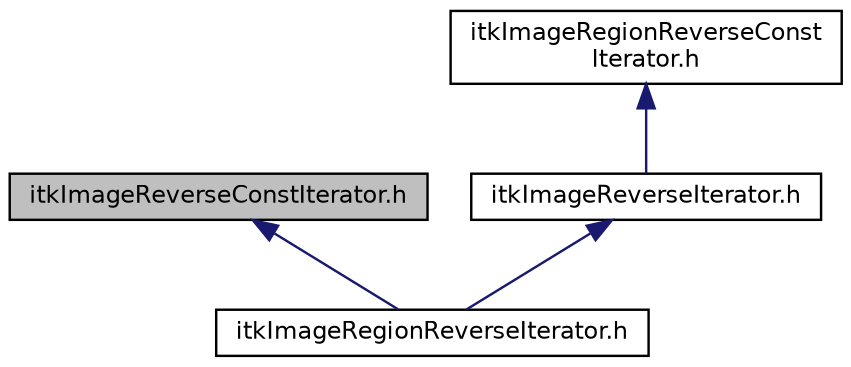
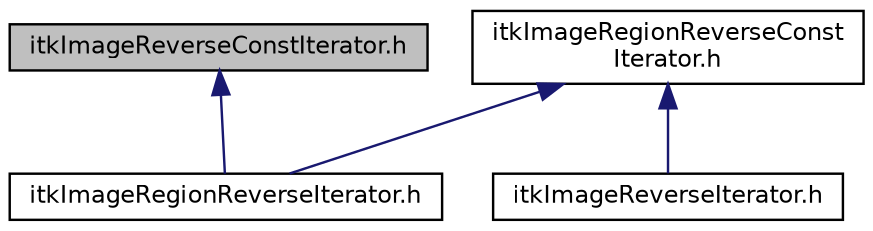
(528, 271) -> (415, 133)
